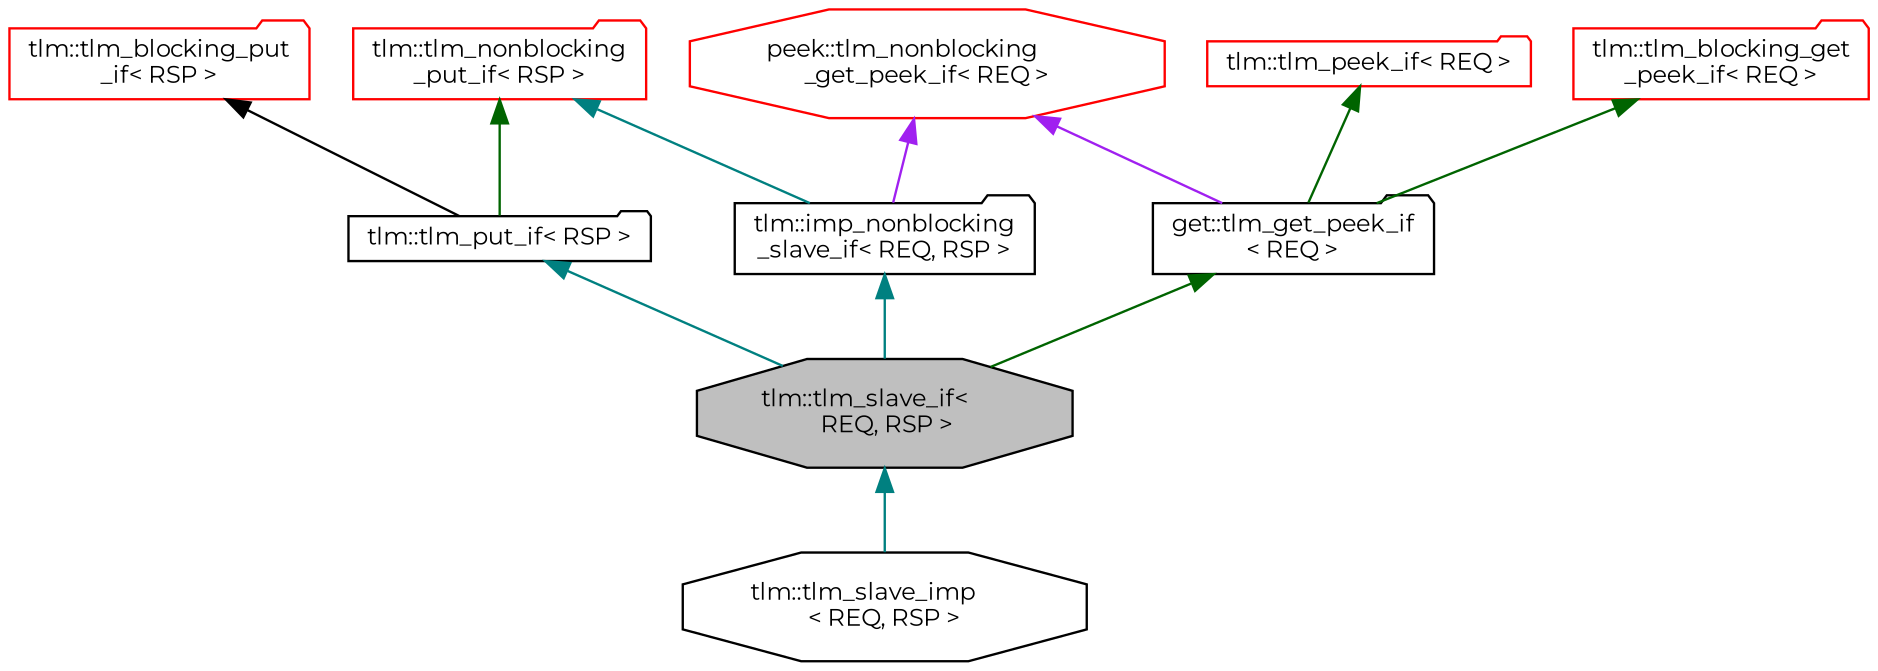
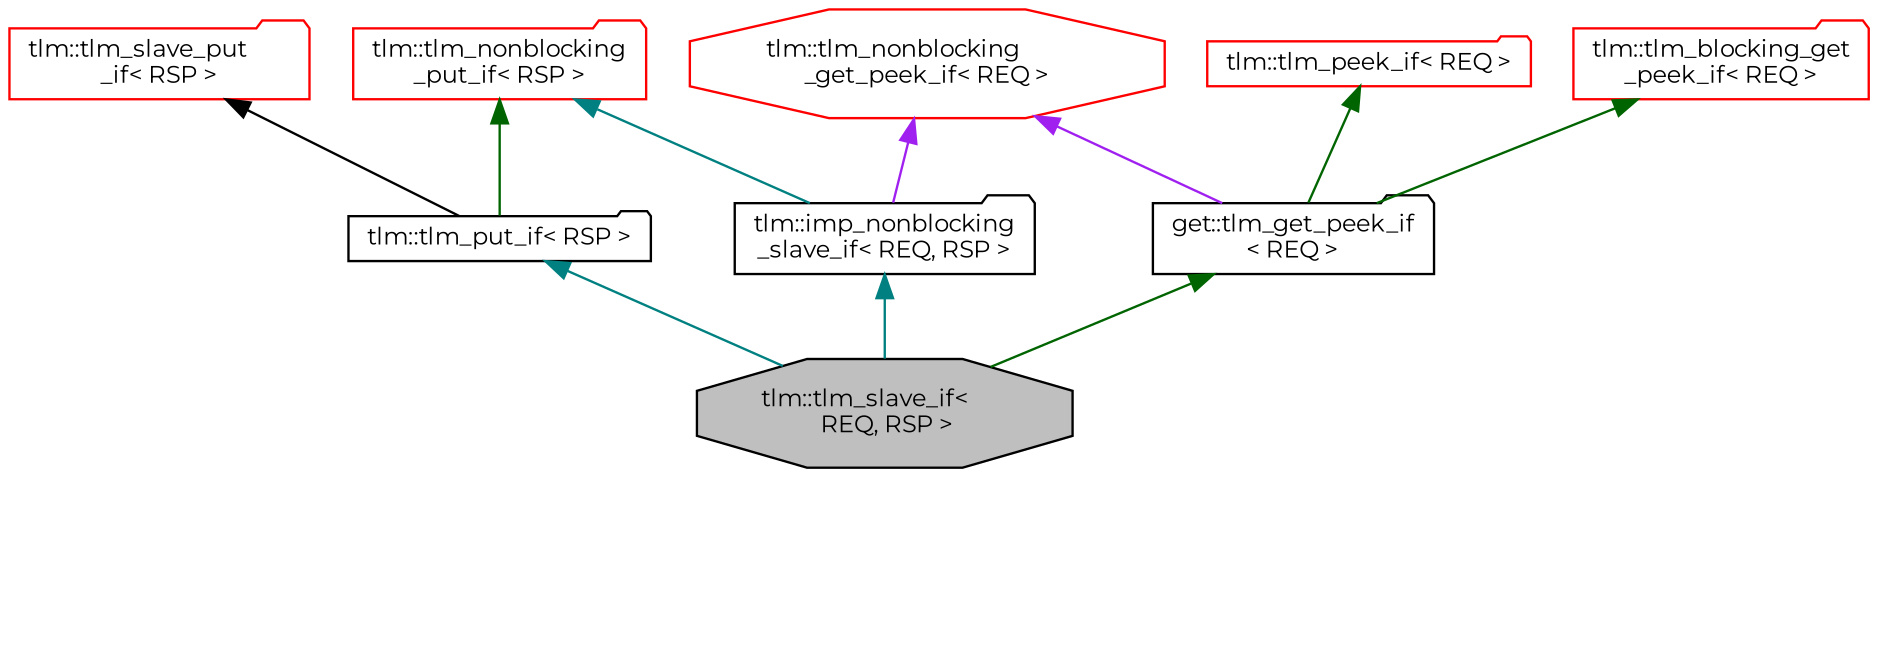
(159, 64) -> (159, 64)
(927, 64) -> (927, 64)
(885, 607) -> none
